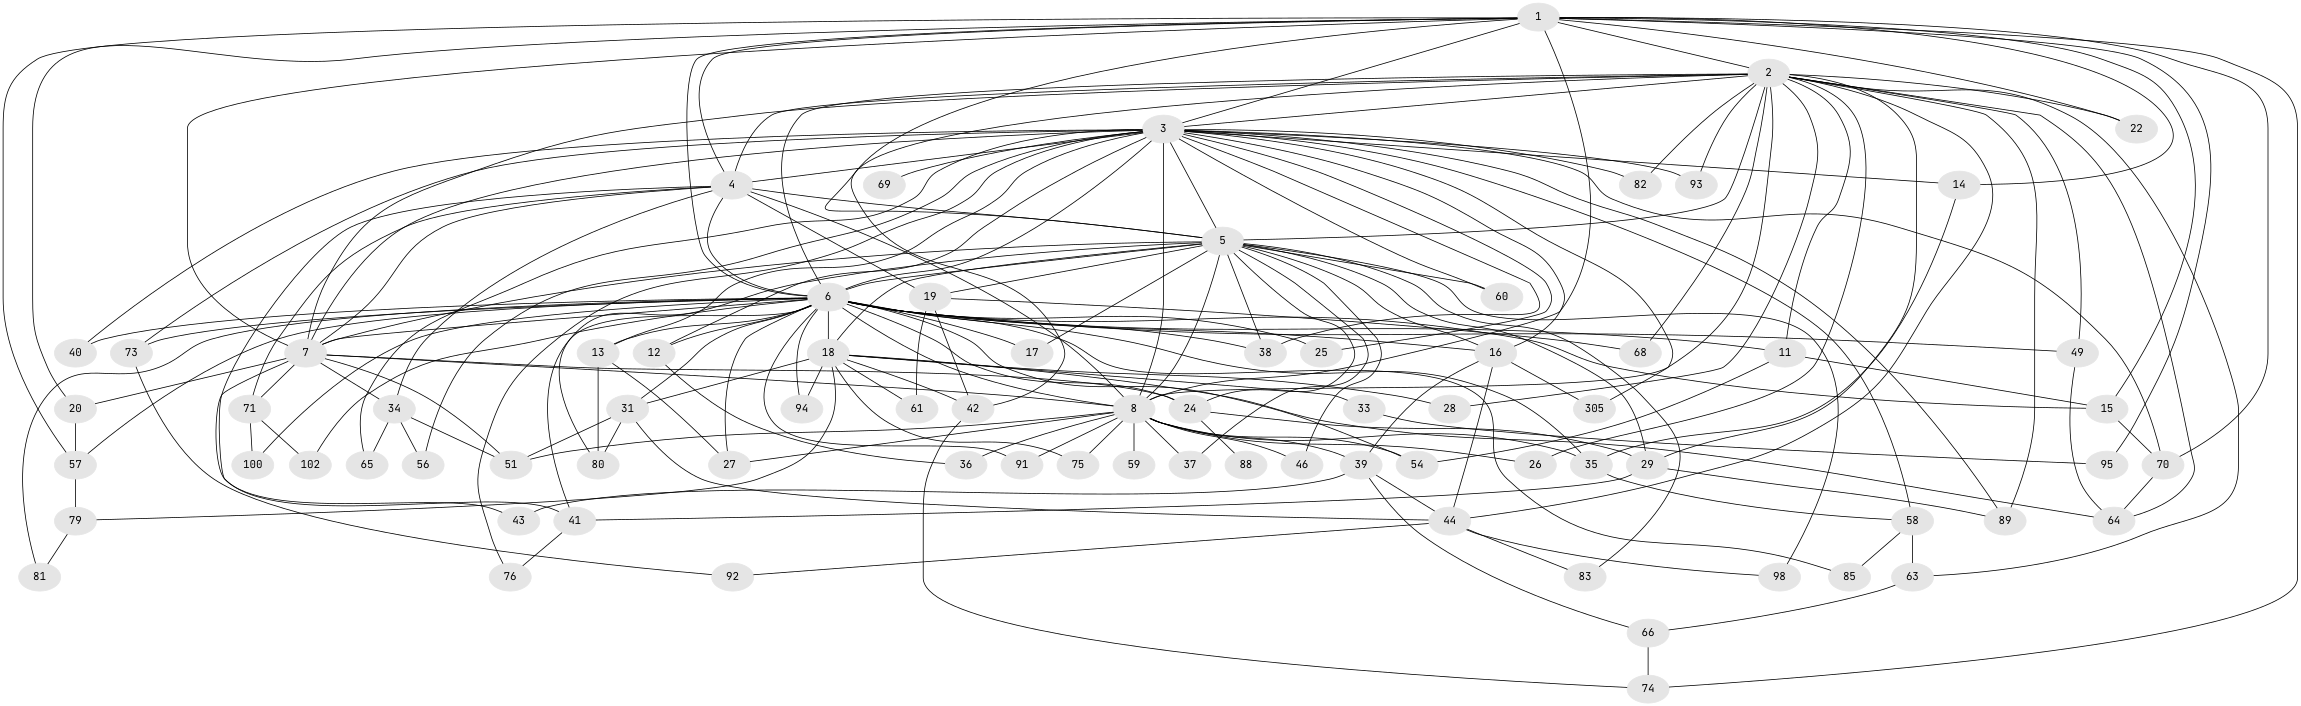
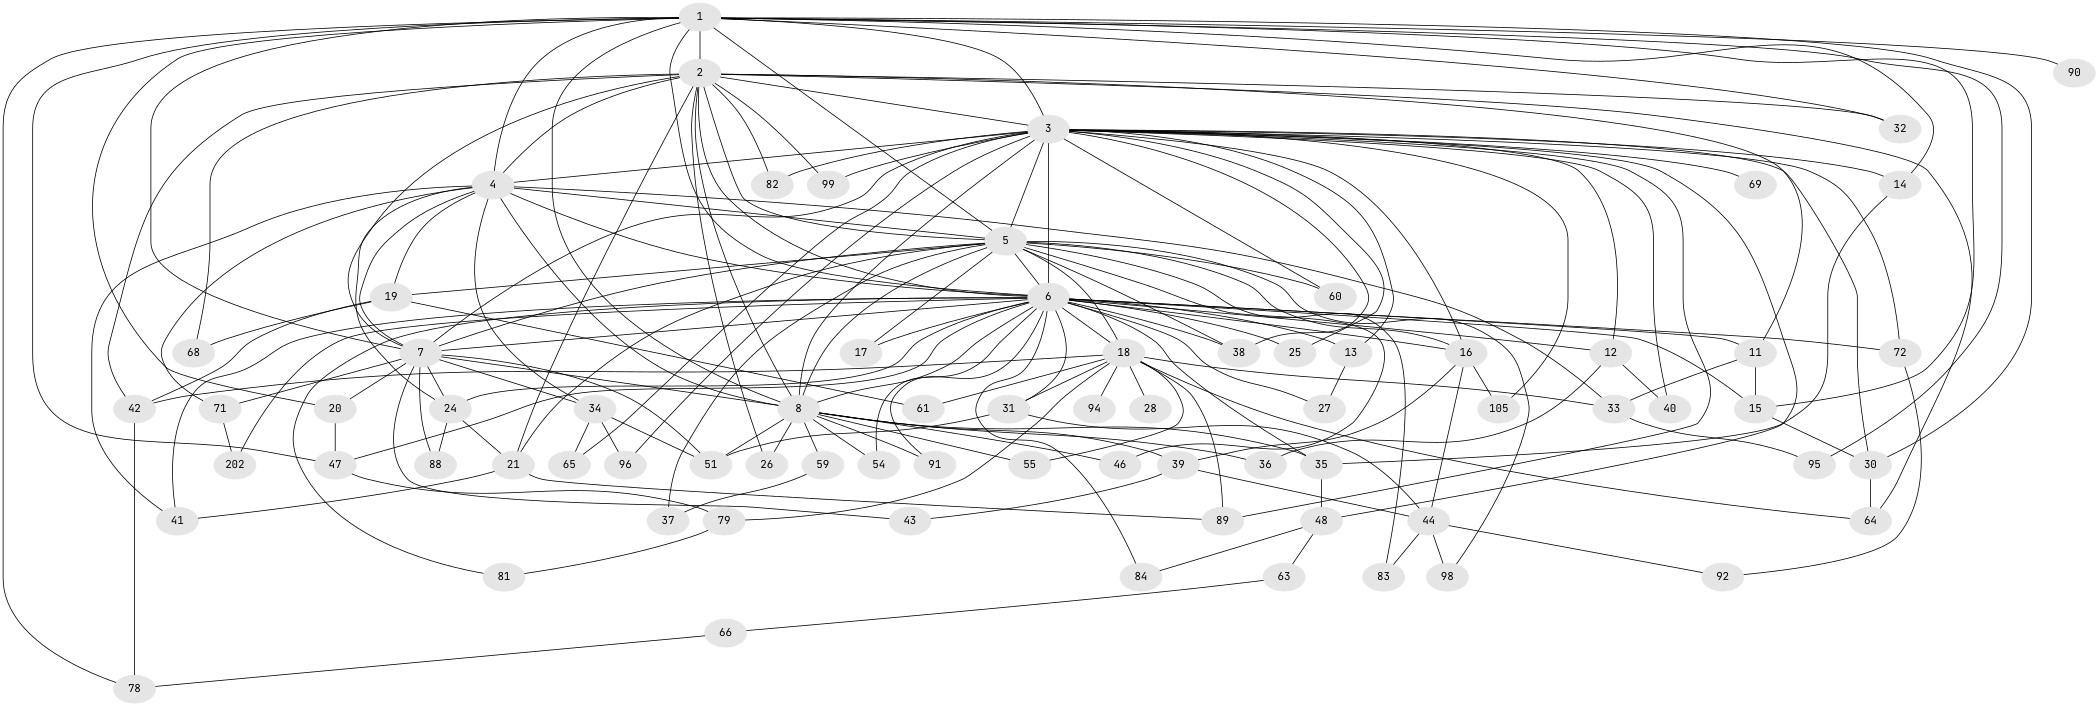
none -> (2074, 73)
(2137, 129) -> (1900, 129)
(1696, 185) -> (828, 185)
(2036, 204) -> (1205, 420)
none -> (1074, 232)
(2203, 298) -> none
(394, 309) -> (1640, 381)
(1752, 332) -> none
(798, 350) -> none
(1903, 350) -> none
(131, 353) -> (1900, 353)
(2077, 353) -> none
(1355, 356) -> (358, 273)
(1594, 409) -> (1499, 409)
none -> (421, 410)
(1608, 427) -> (1683, 379)
(941, 436) -> none
(1162, 437) -> (758, 490)
(75, 465) -> (335, 465)
(253, 465) -> none
(310, 465) -> (235, 465)
(423, 465) -> (625, 465)
(598, 465) -> none
(1078, 465) -> (1030, 465)
(1647, 465) -> (513, 465)
(2163, 465) -> (1871, 465)
(1913, 521) -> (1321, 521)
(1486, 573) -> none
(510, 577) -> none
(1850, 577) -> (1141, 577)
(1648, 689) -> (135, 689)
